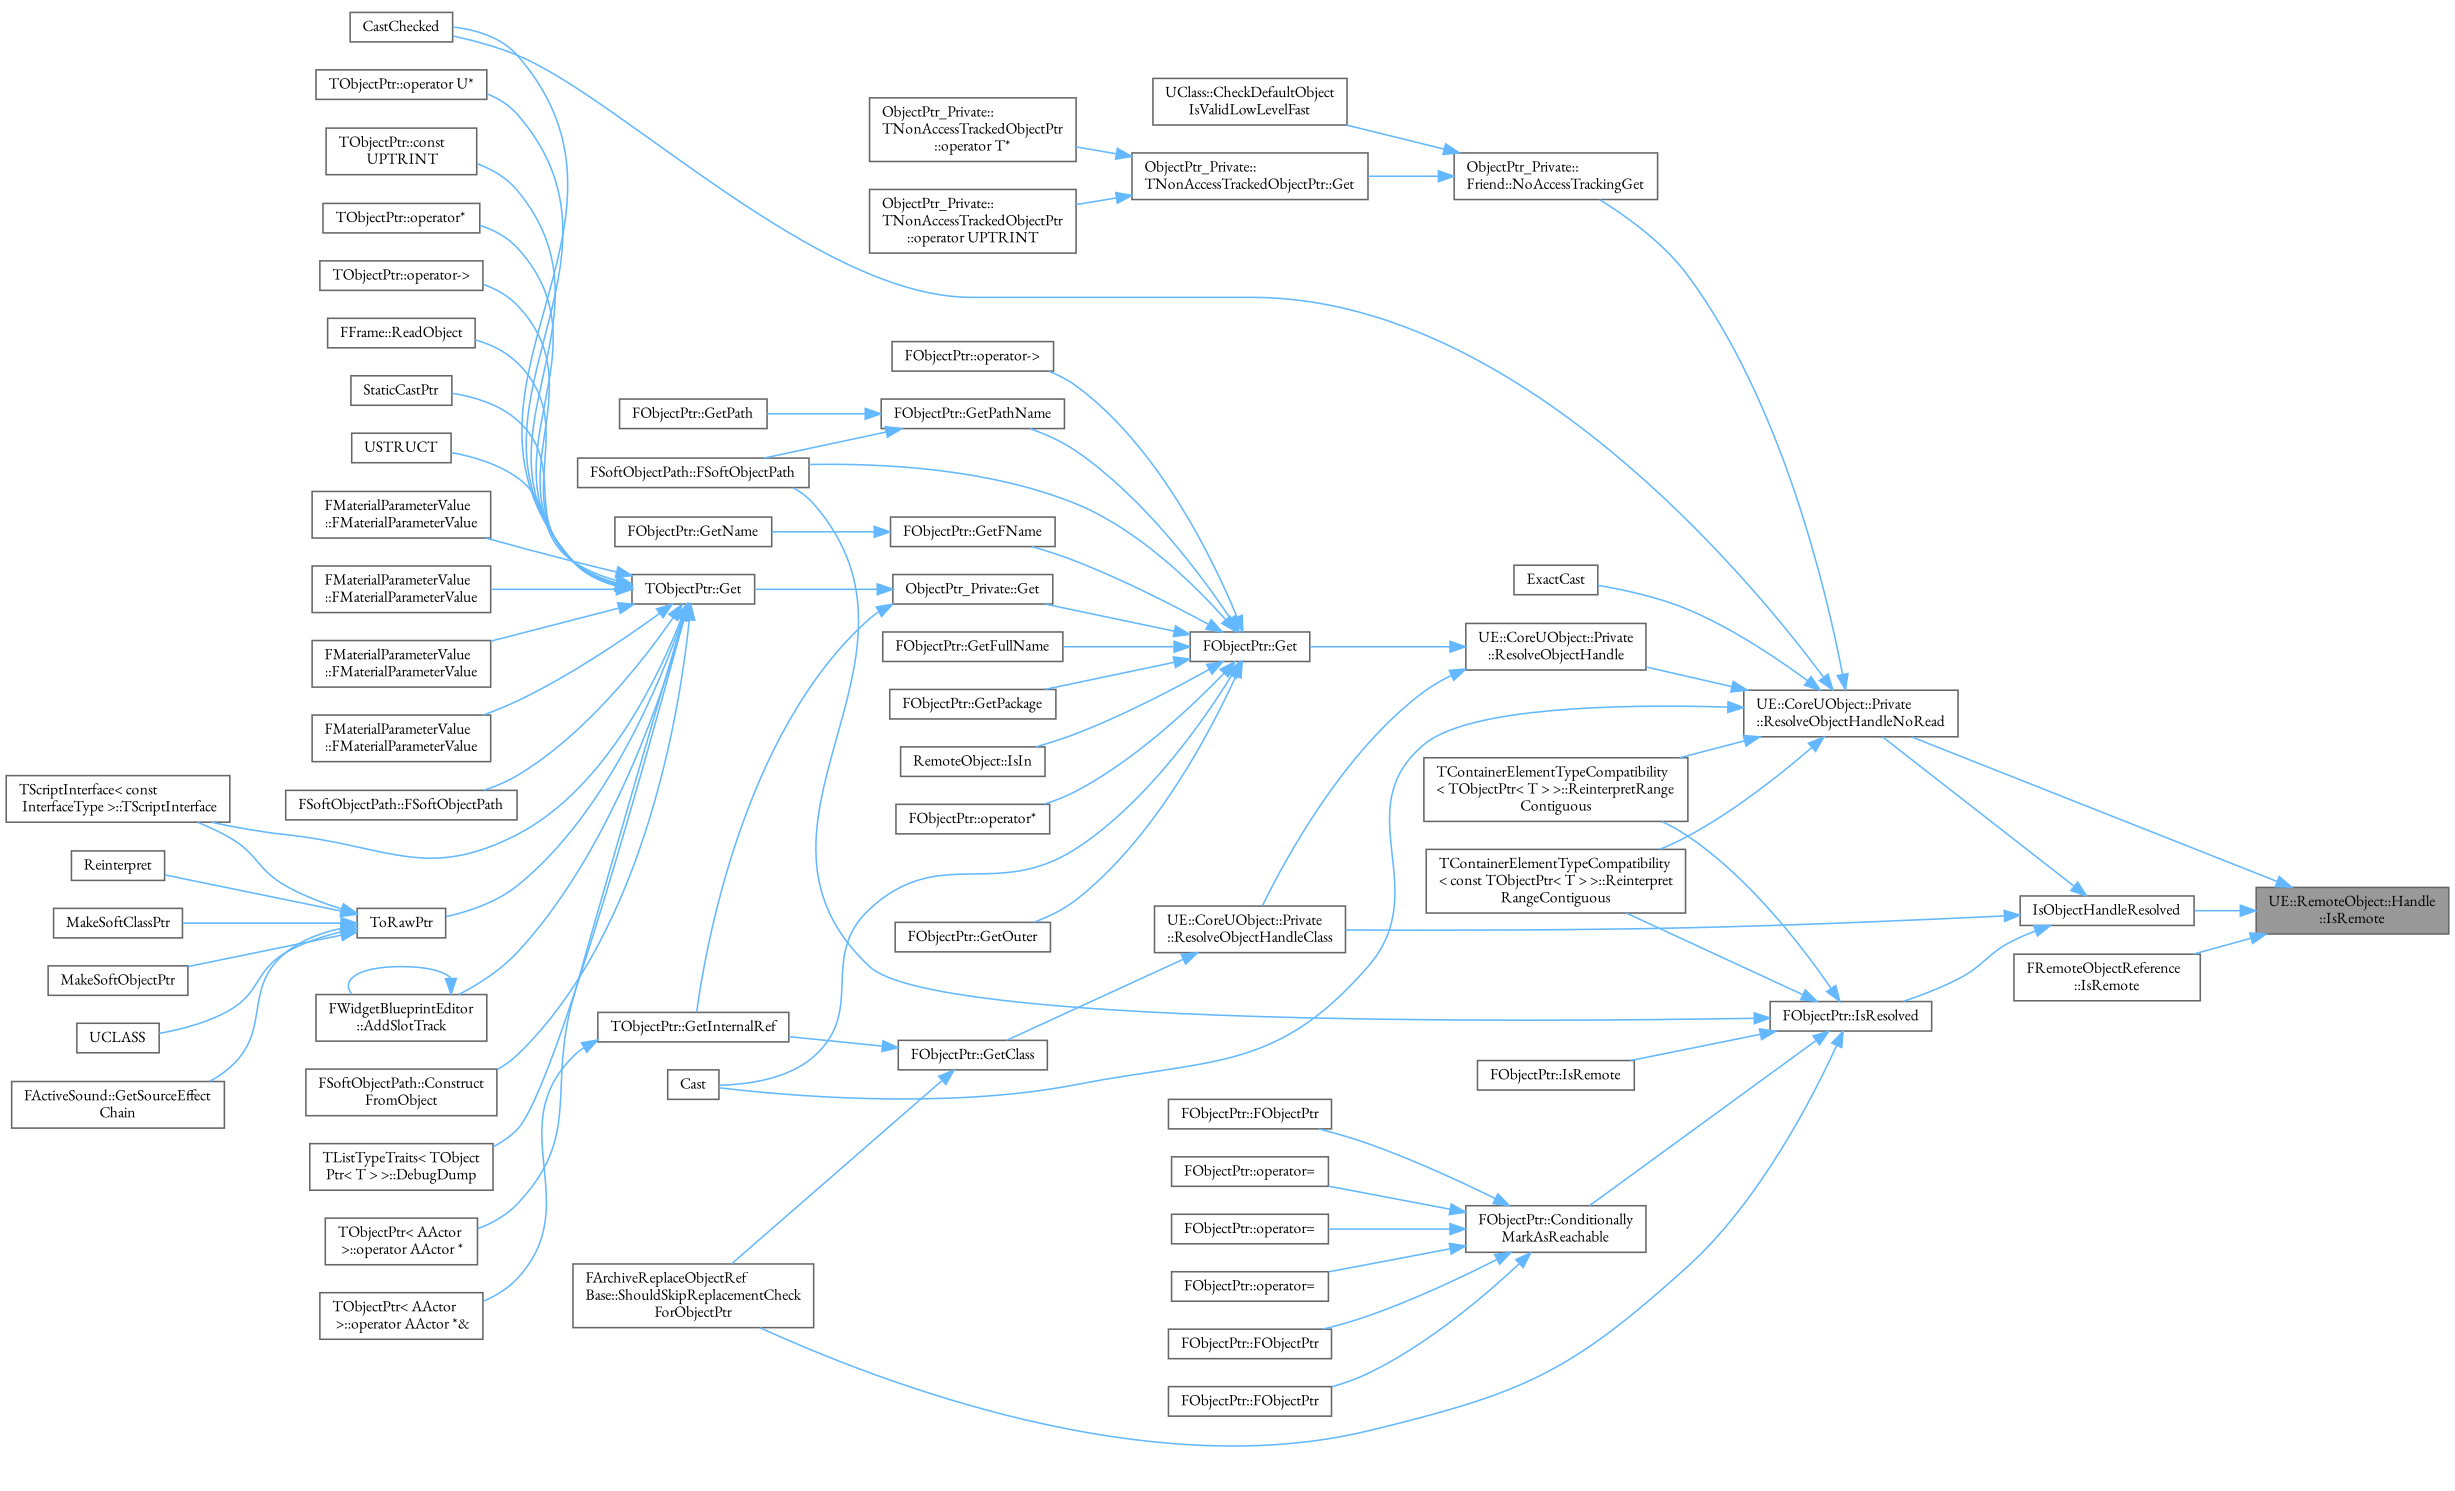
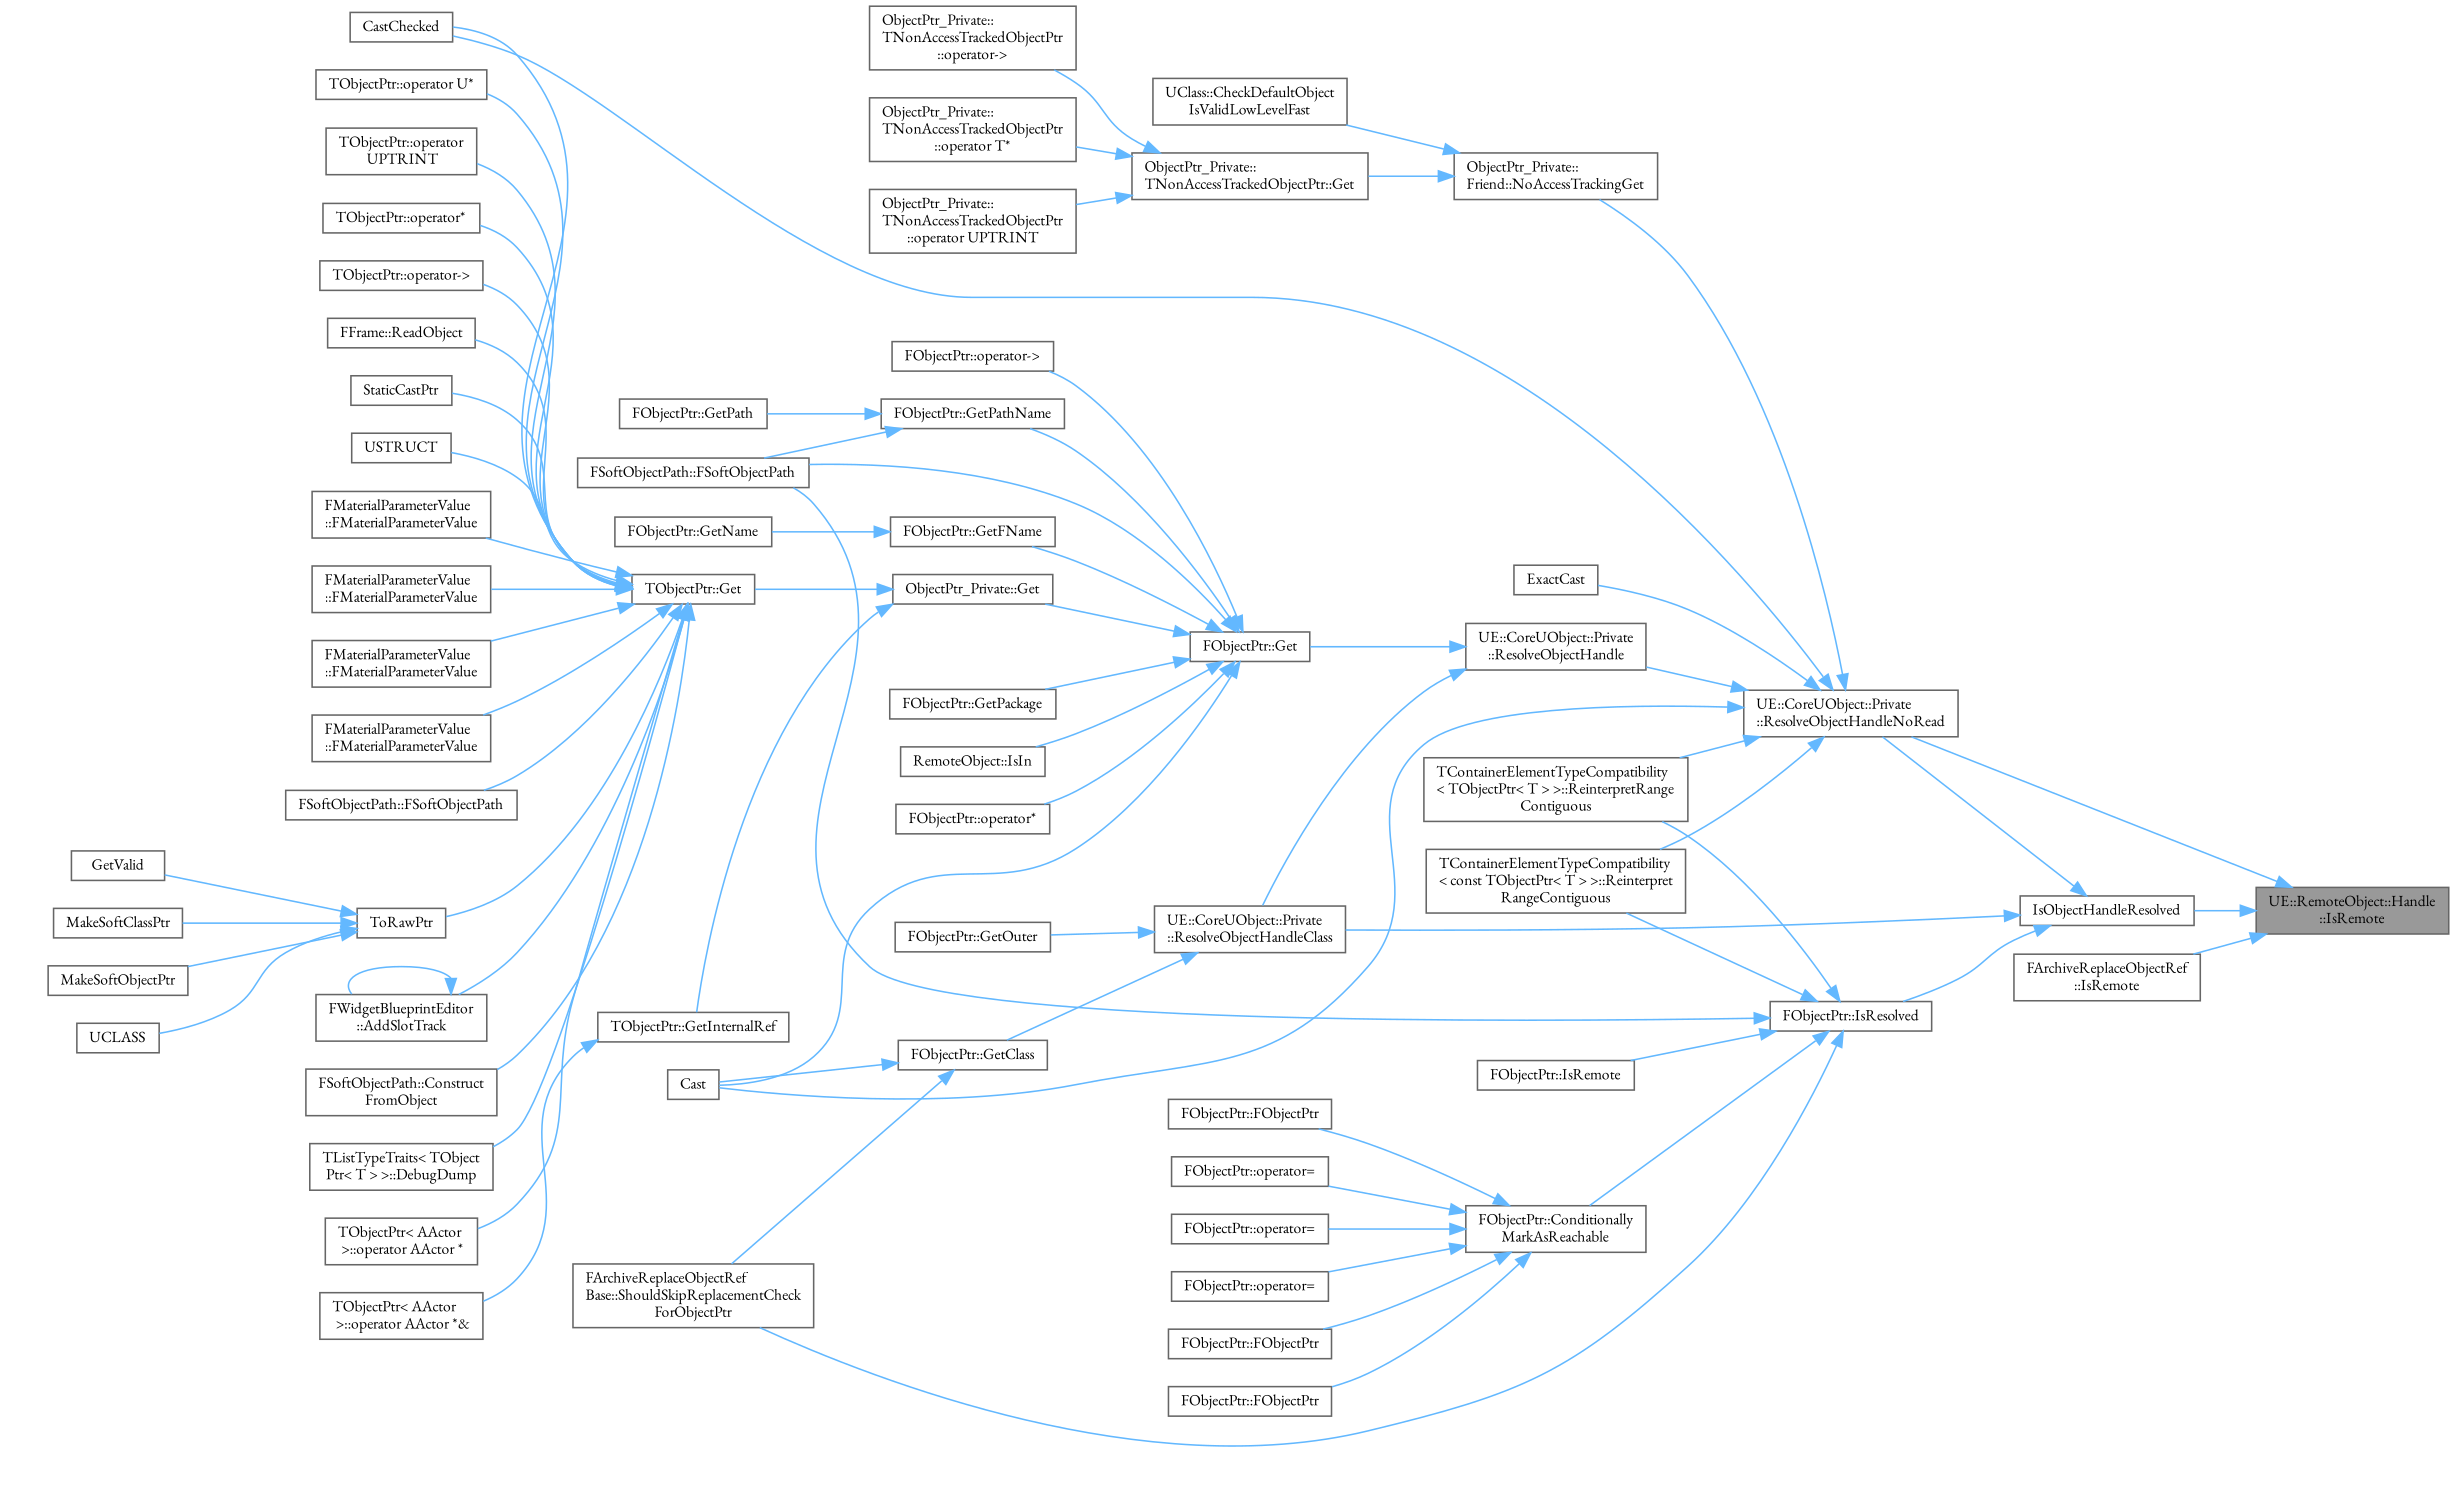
none -> (973, 38)
(401, 151) -> (401, 151)
(973, 647) -> none
(118, 799) -> none
(1155, 816) -> (1095, 934)
(118, 866) -> (118, 866)
(2107, 977) -> (2107, 977)
(840, 1042) -> (809, 1072)
(118, 1105) -> none
